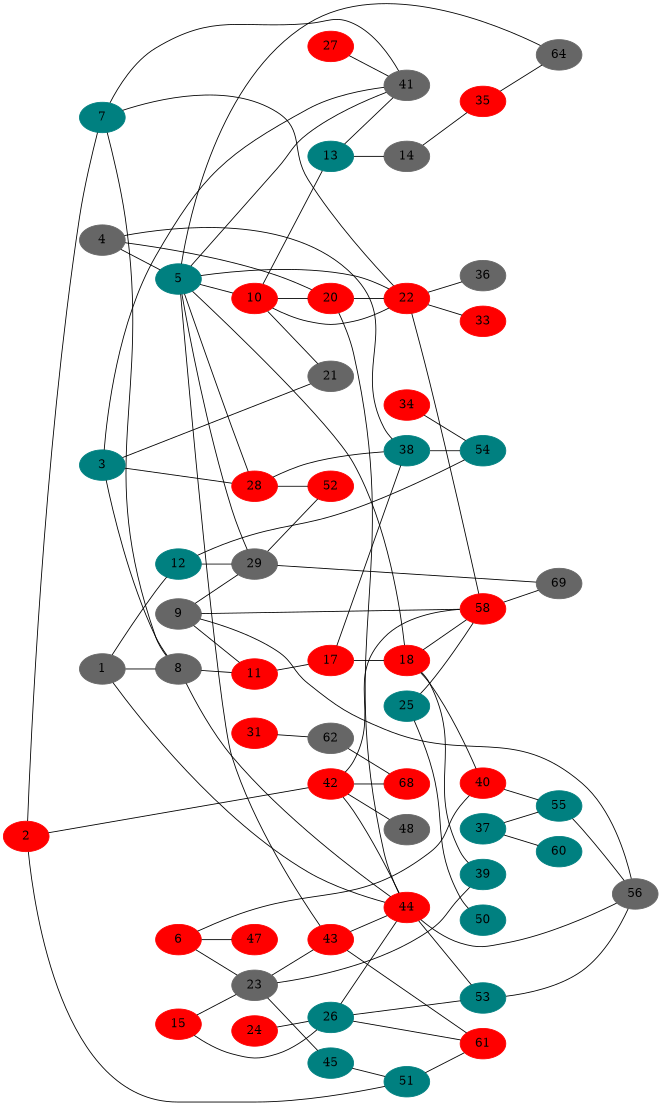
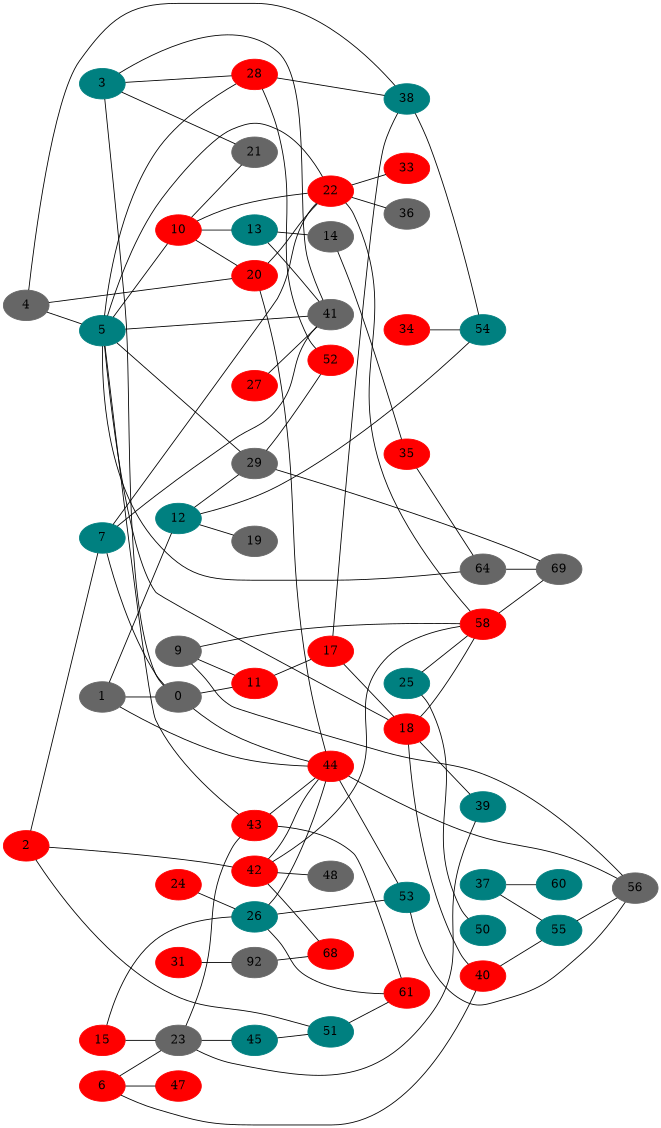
none -> (255, 541)
none -> (521, 569)
(217, 589) -> none
(178, 669) -> (178, 697)
(331, 738) -> (255, 963)
